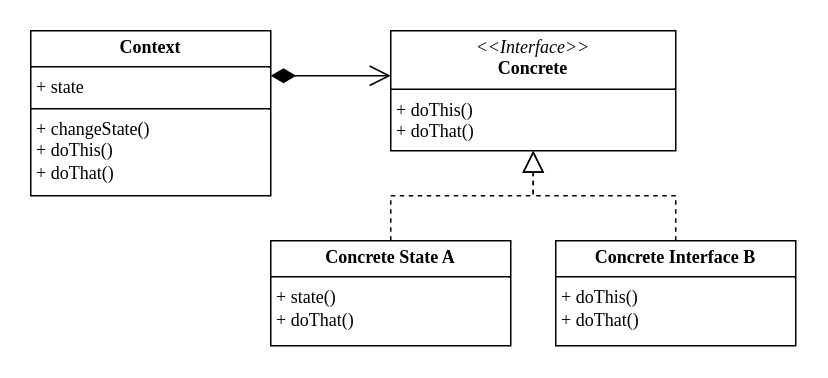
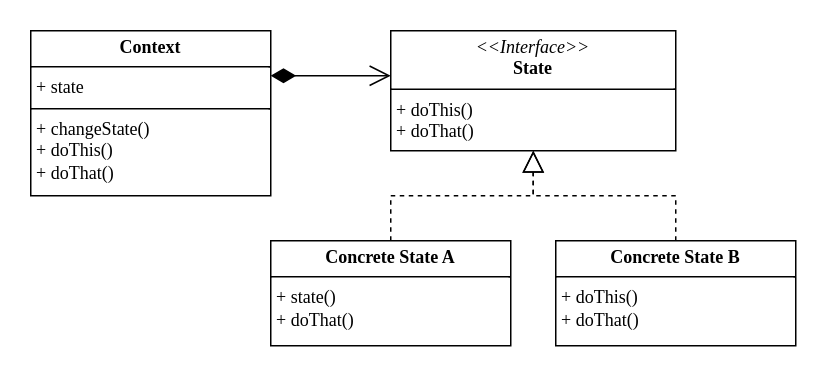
(456, 74) -> (456, 74)
(652, 273) -> (632, 273)
